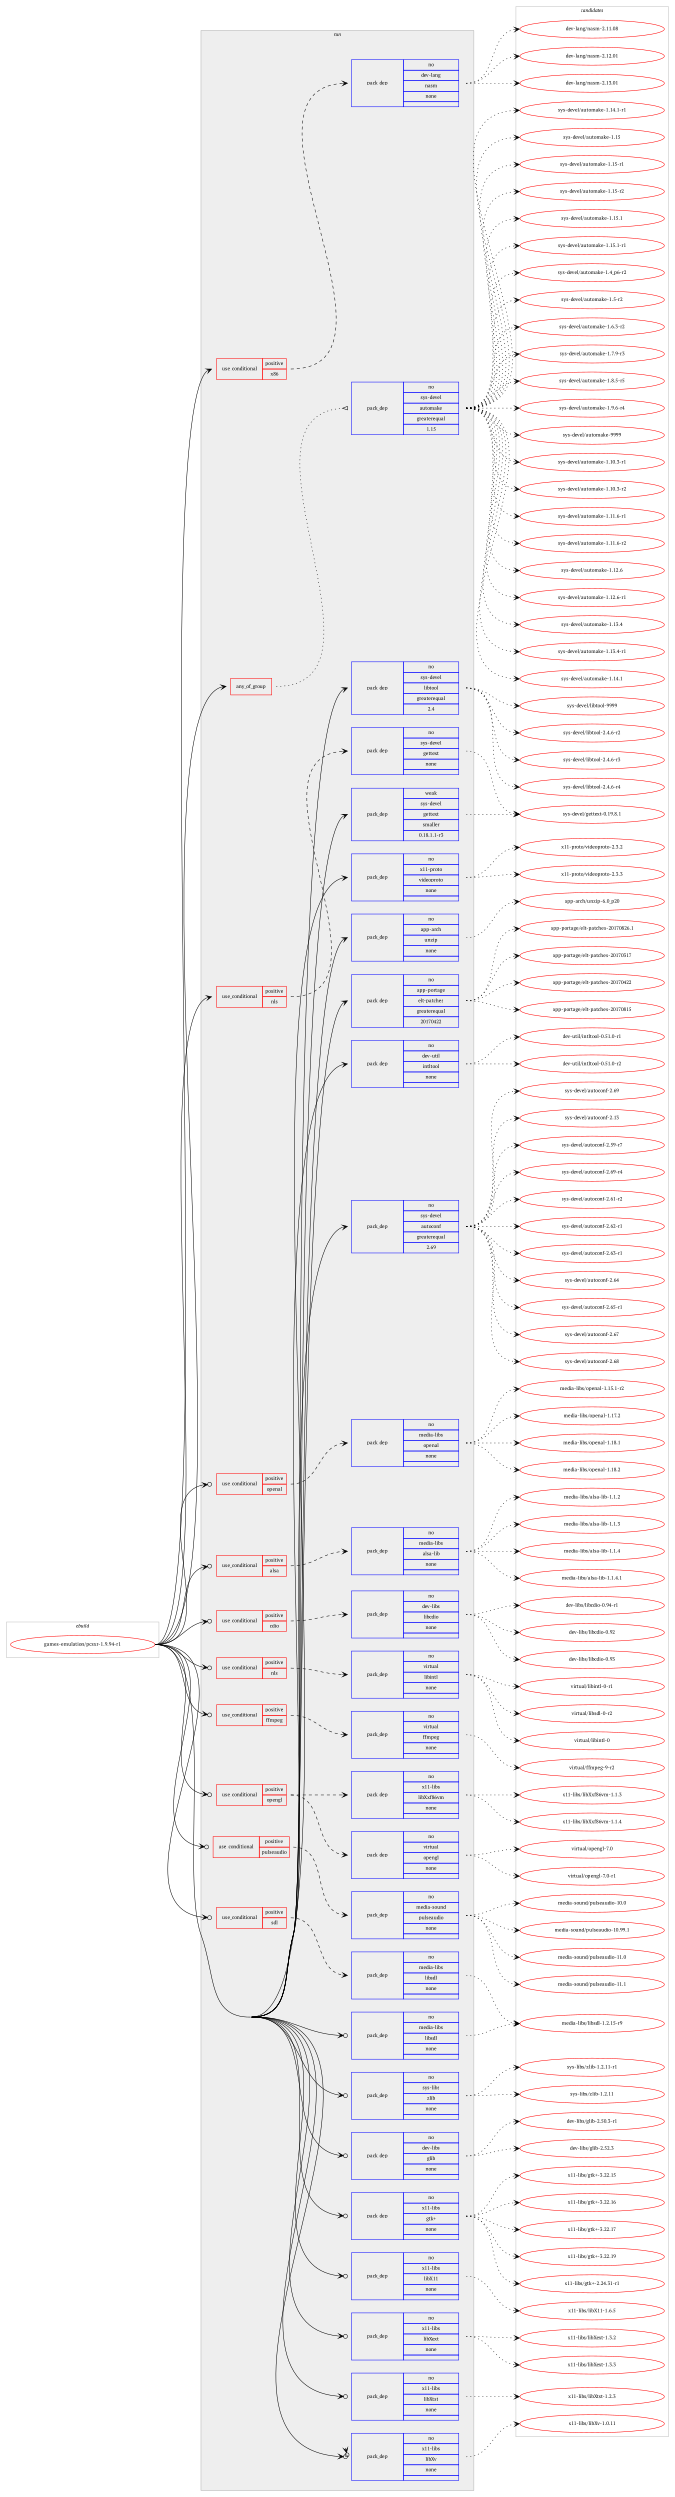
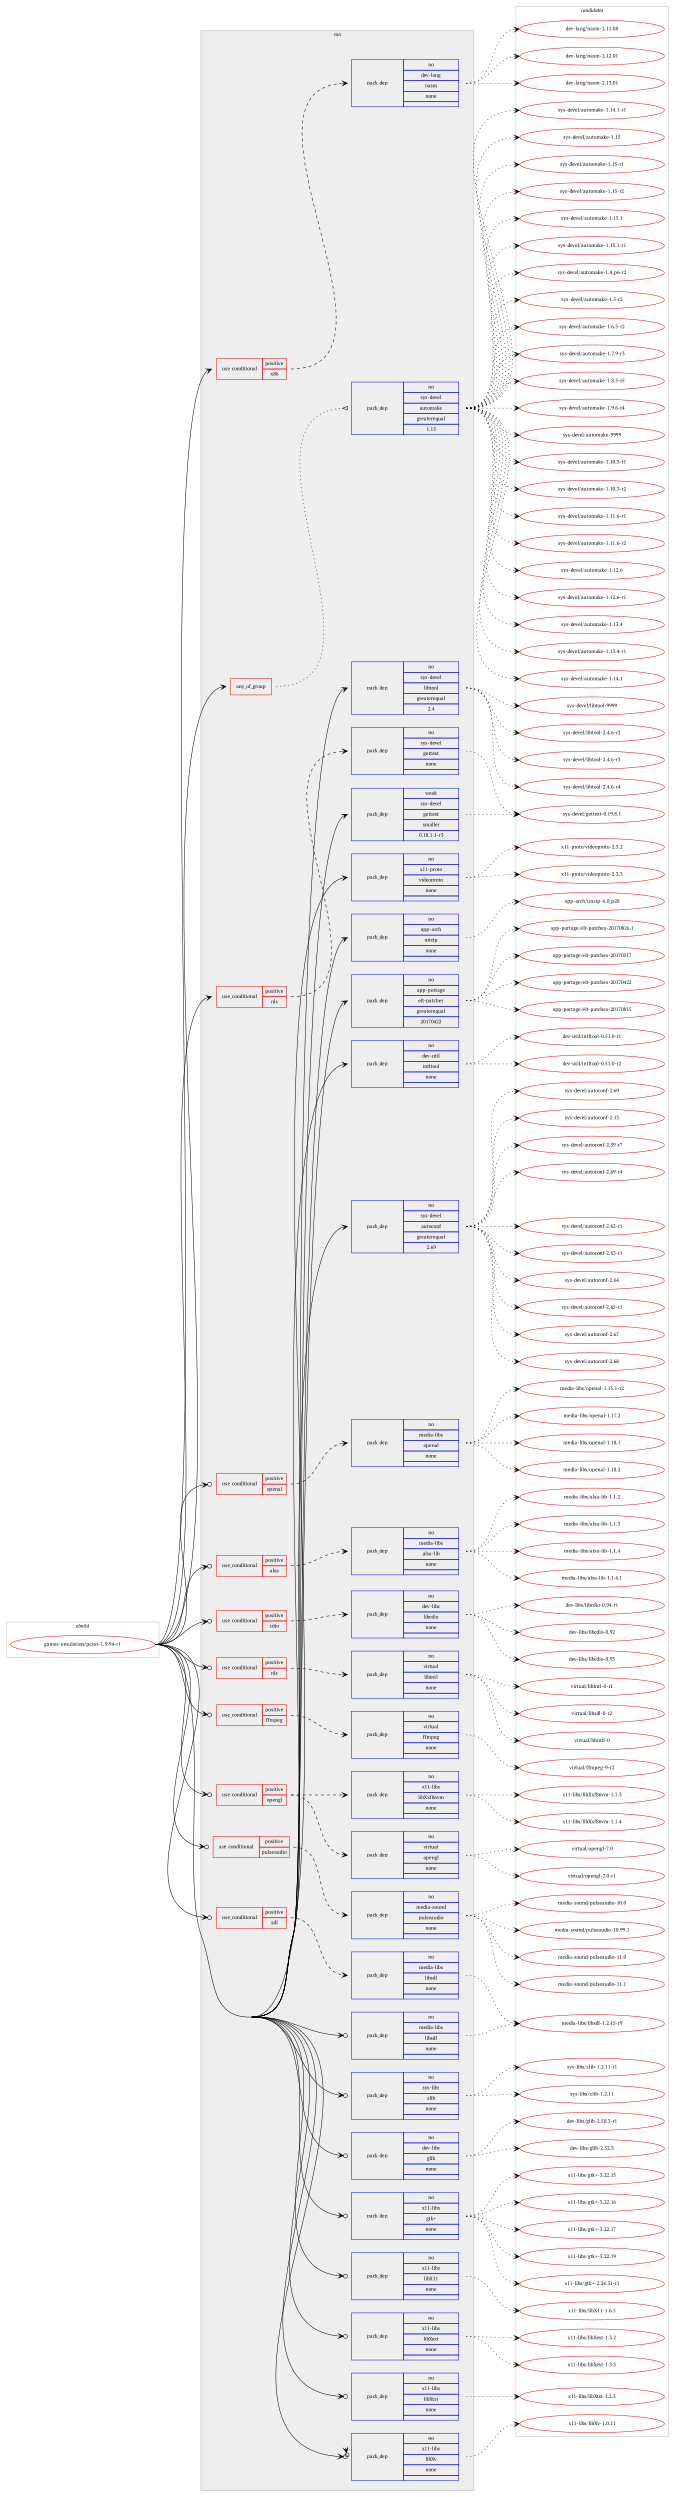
(592, 1199) -> none
